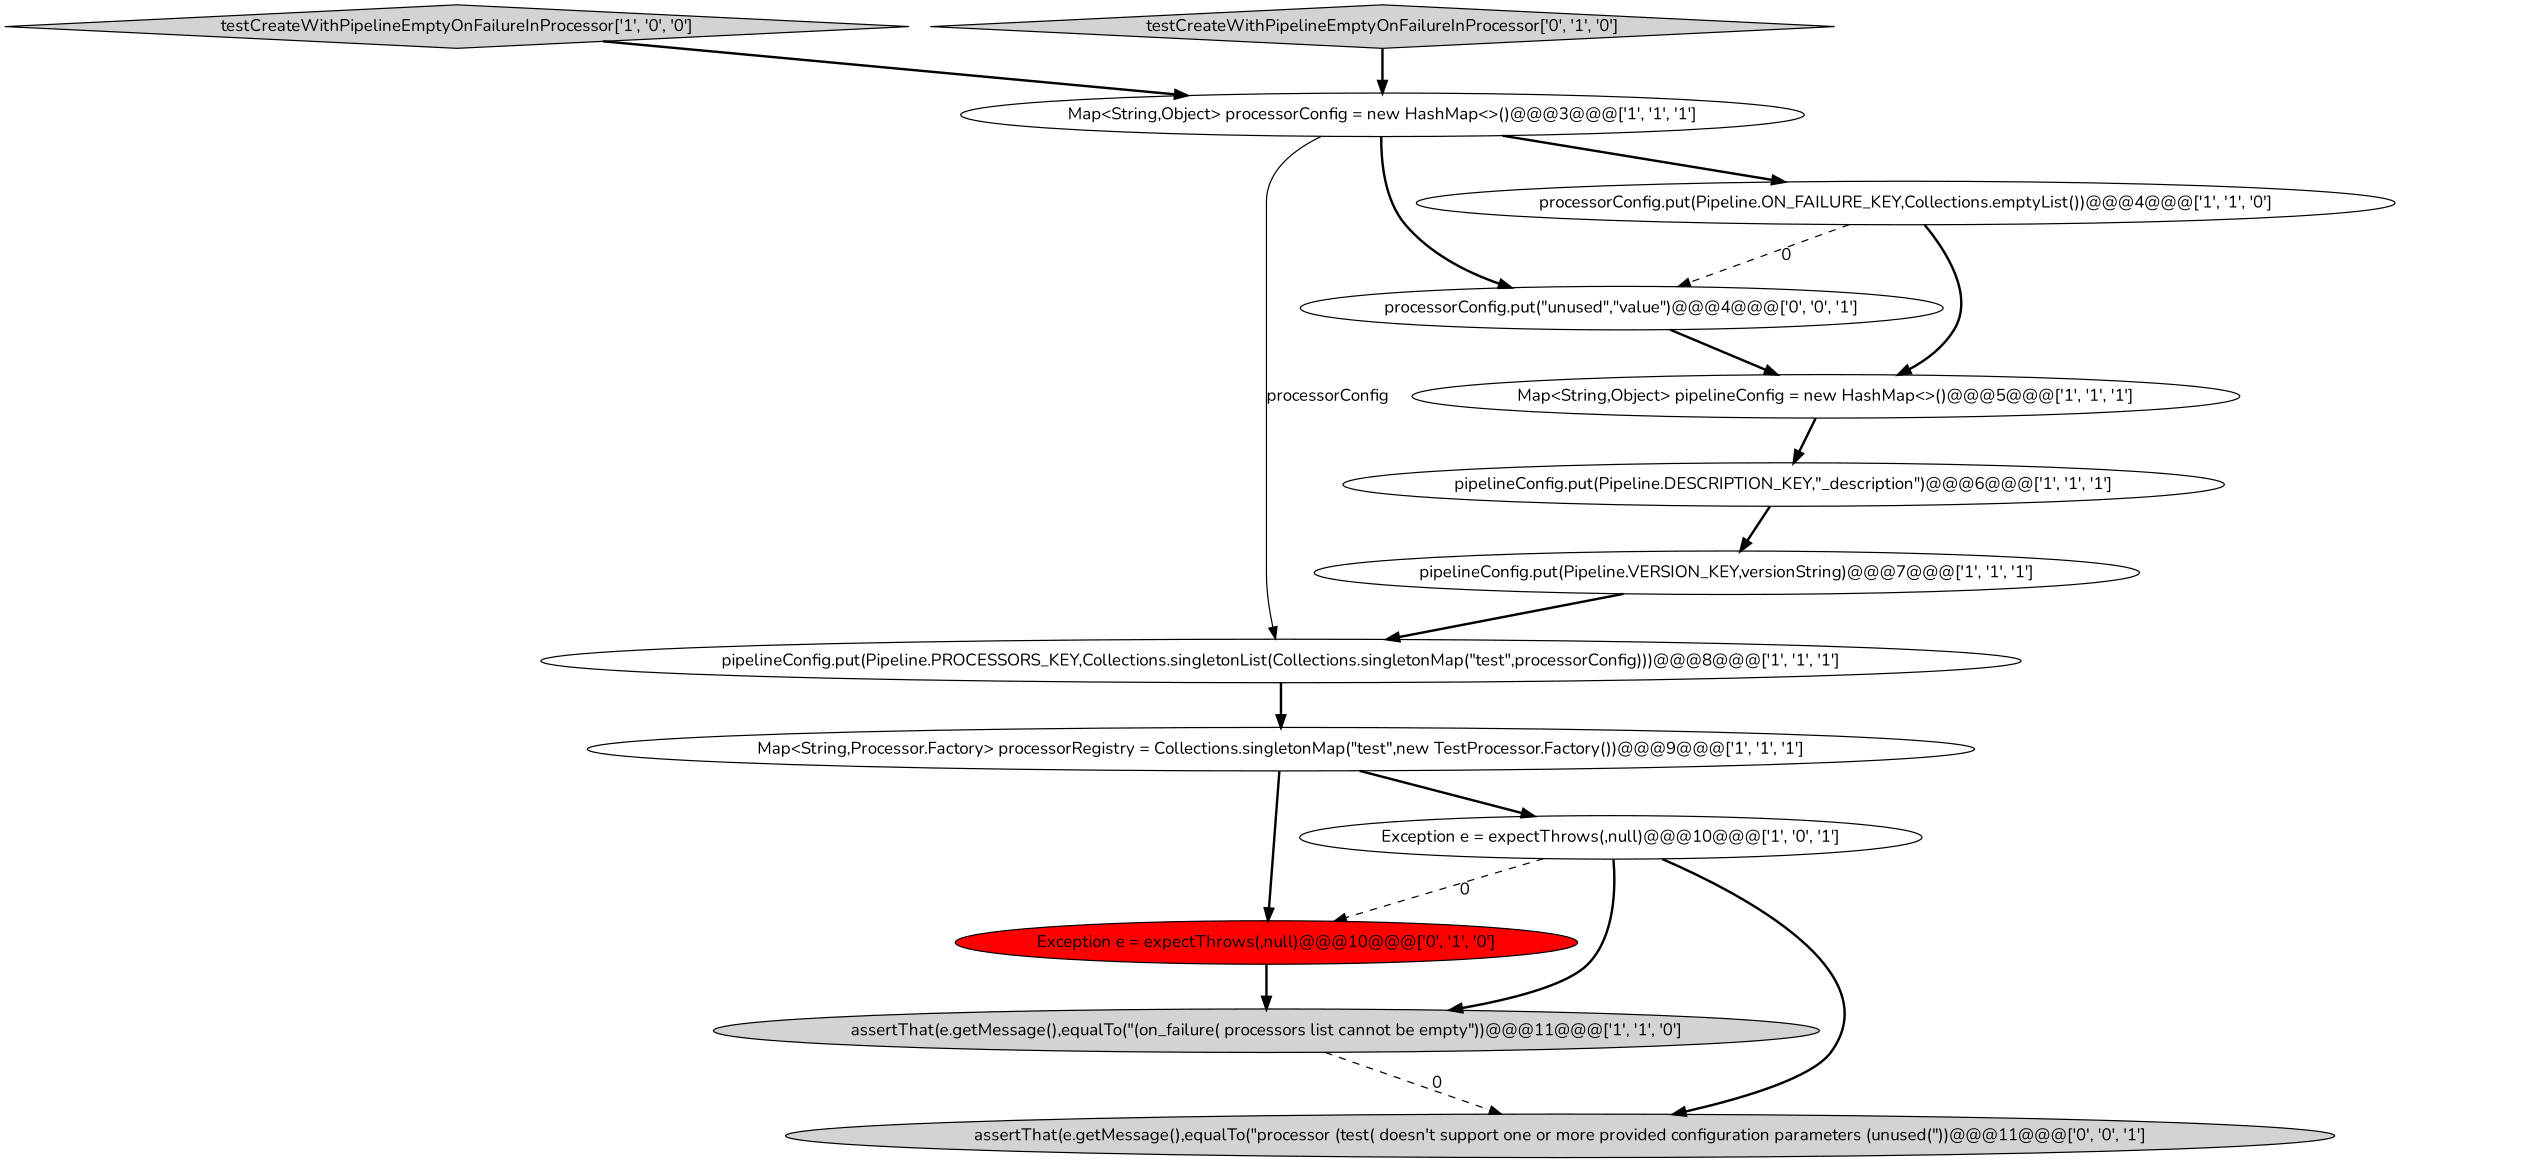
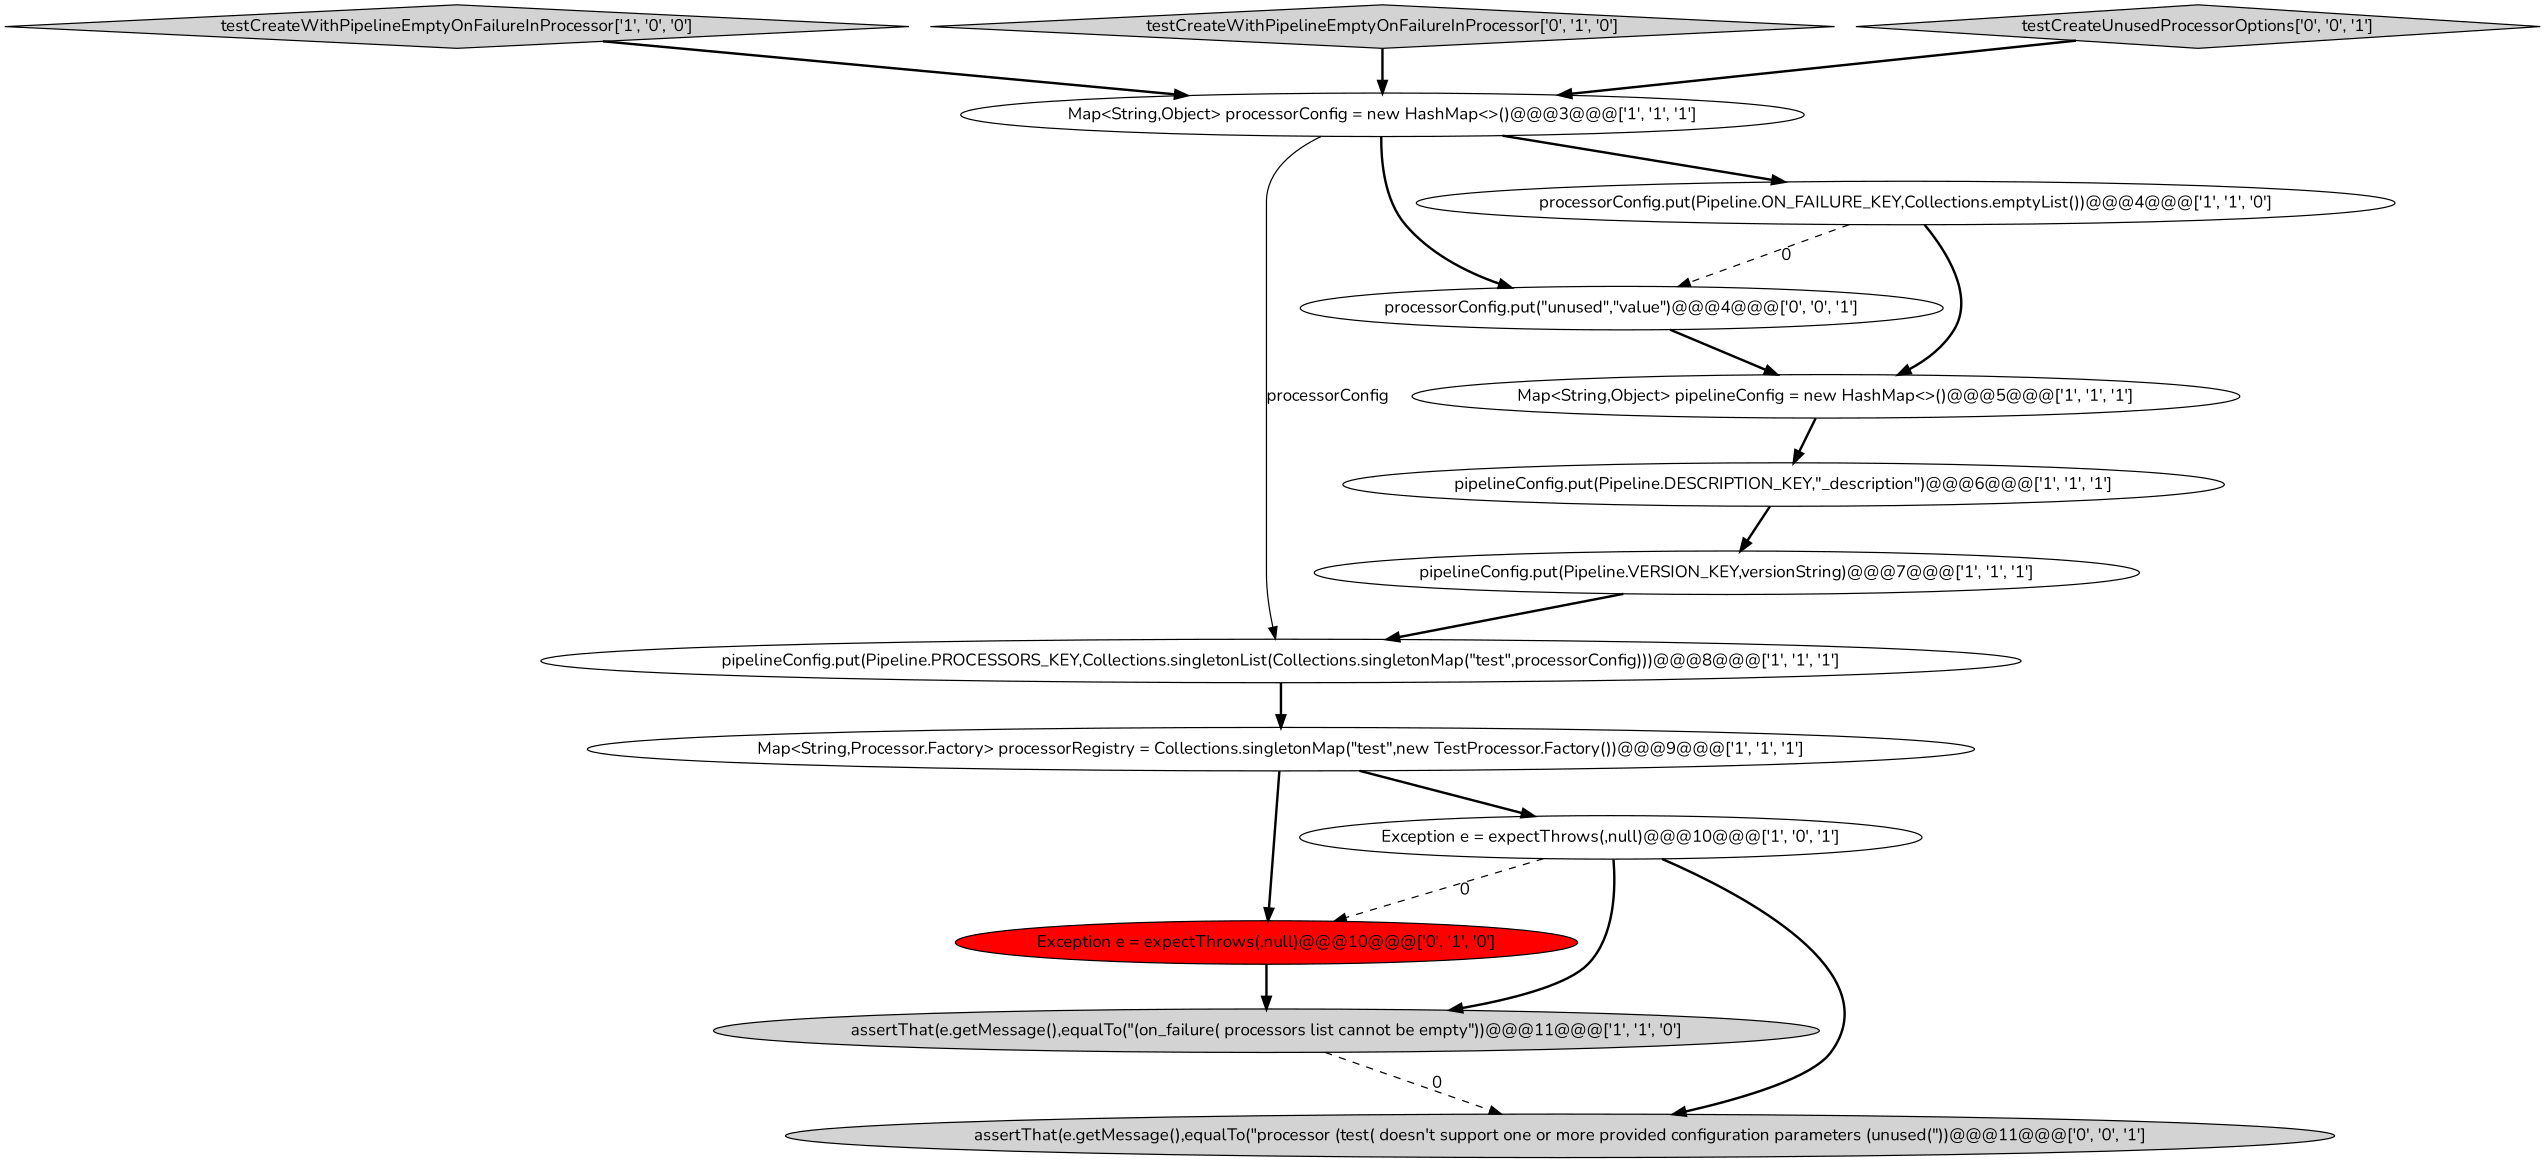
none -> (2198, 27)
